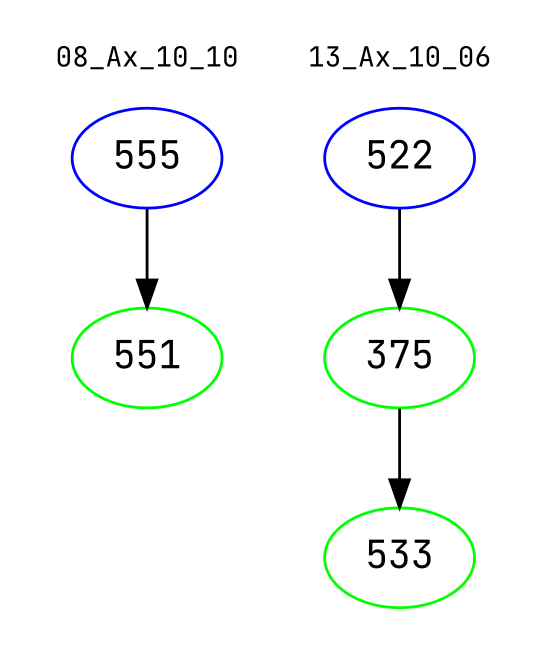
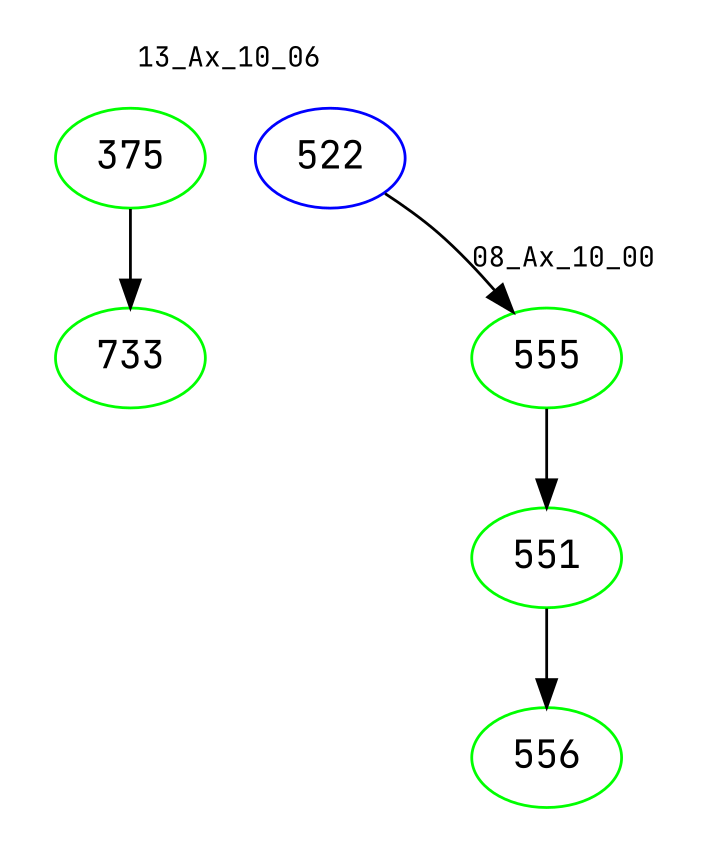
(148, 60) -> (565, 259)
(147, 158) -> (547, 358)
(400, 244) -> (467, 261)
(400, 558) -> (130, 358)
none -> (547, 758)
